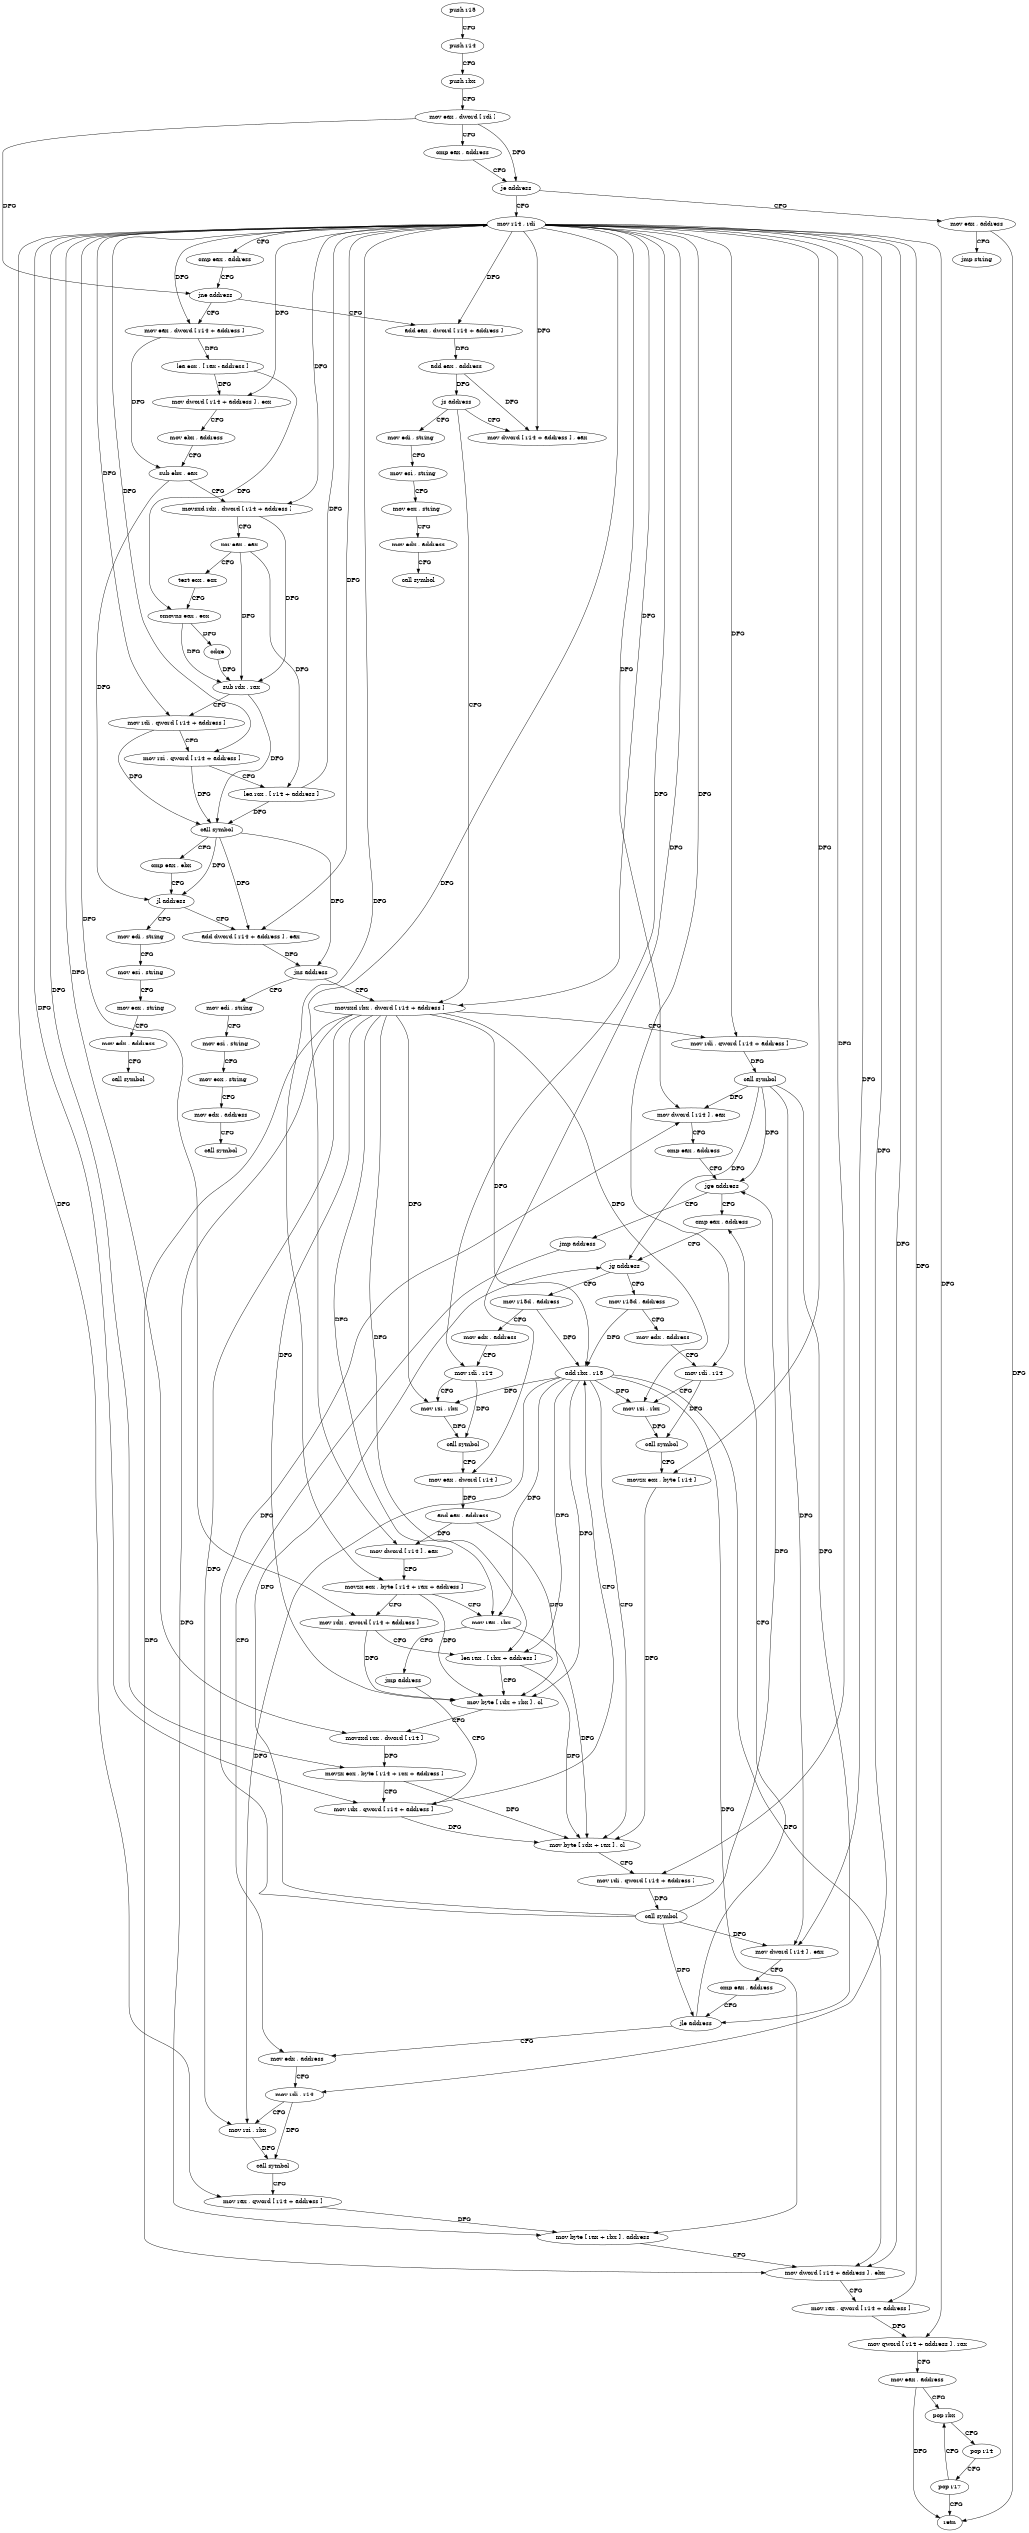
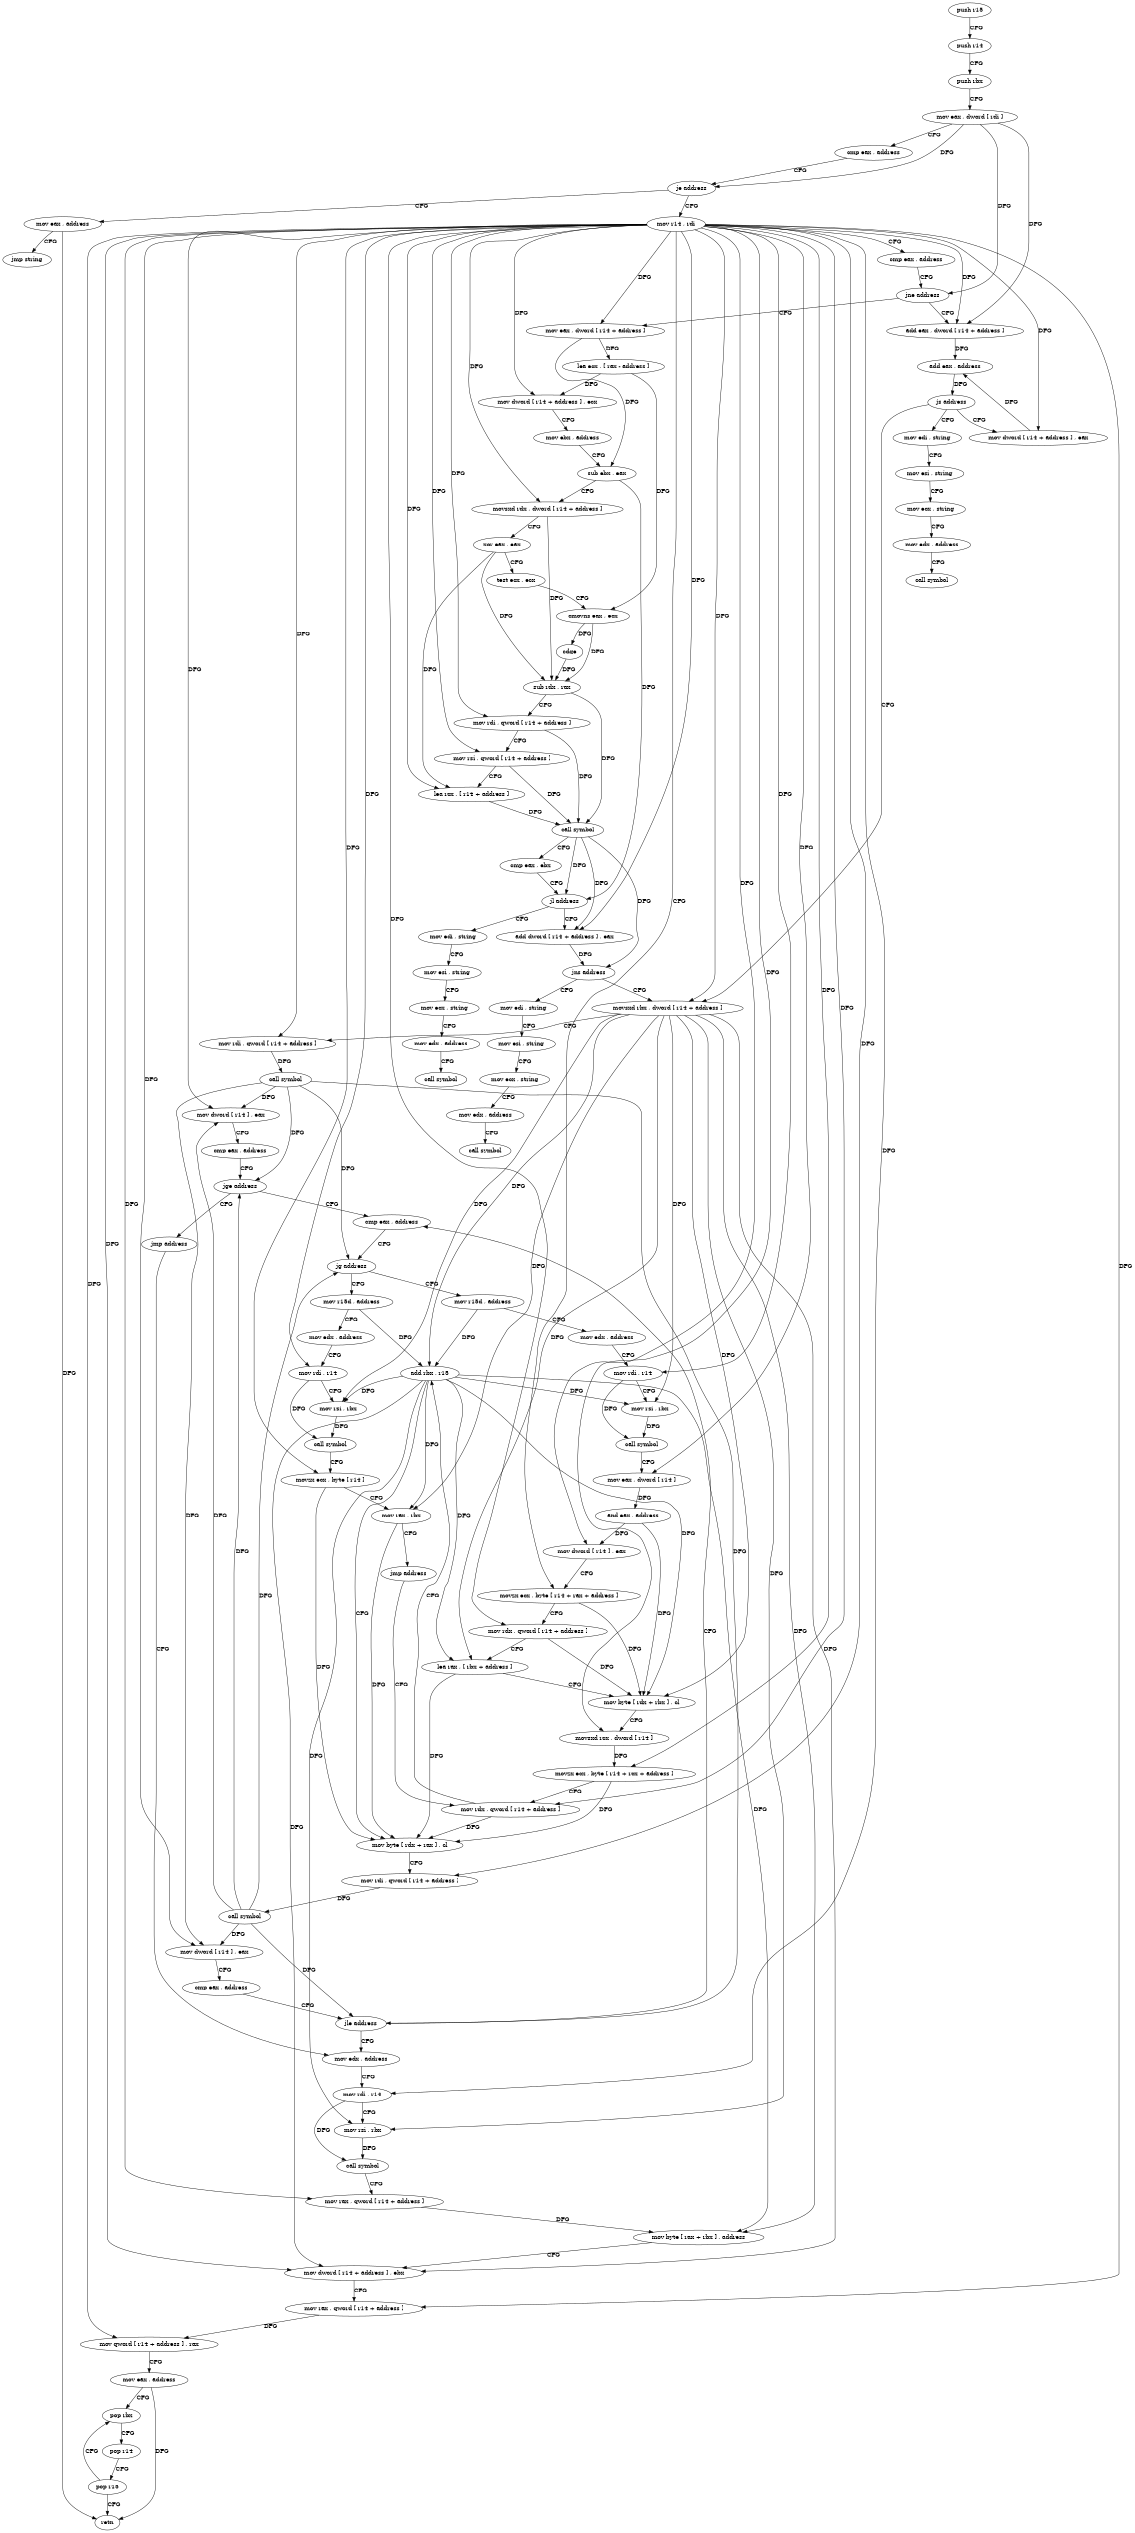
none -> (1029, 226)
(495, 401) -> (998, 404)
(334, 447) -> (407, 405)
(380, 901) -> (679, 901)
(456, 1602) -> (364, 1497)
(950, 2487) -> (107, 2487)
